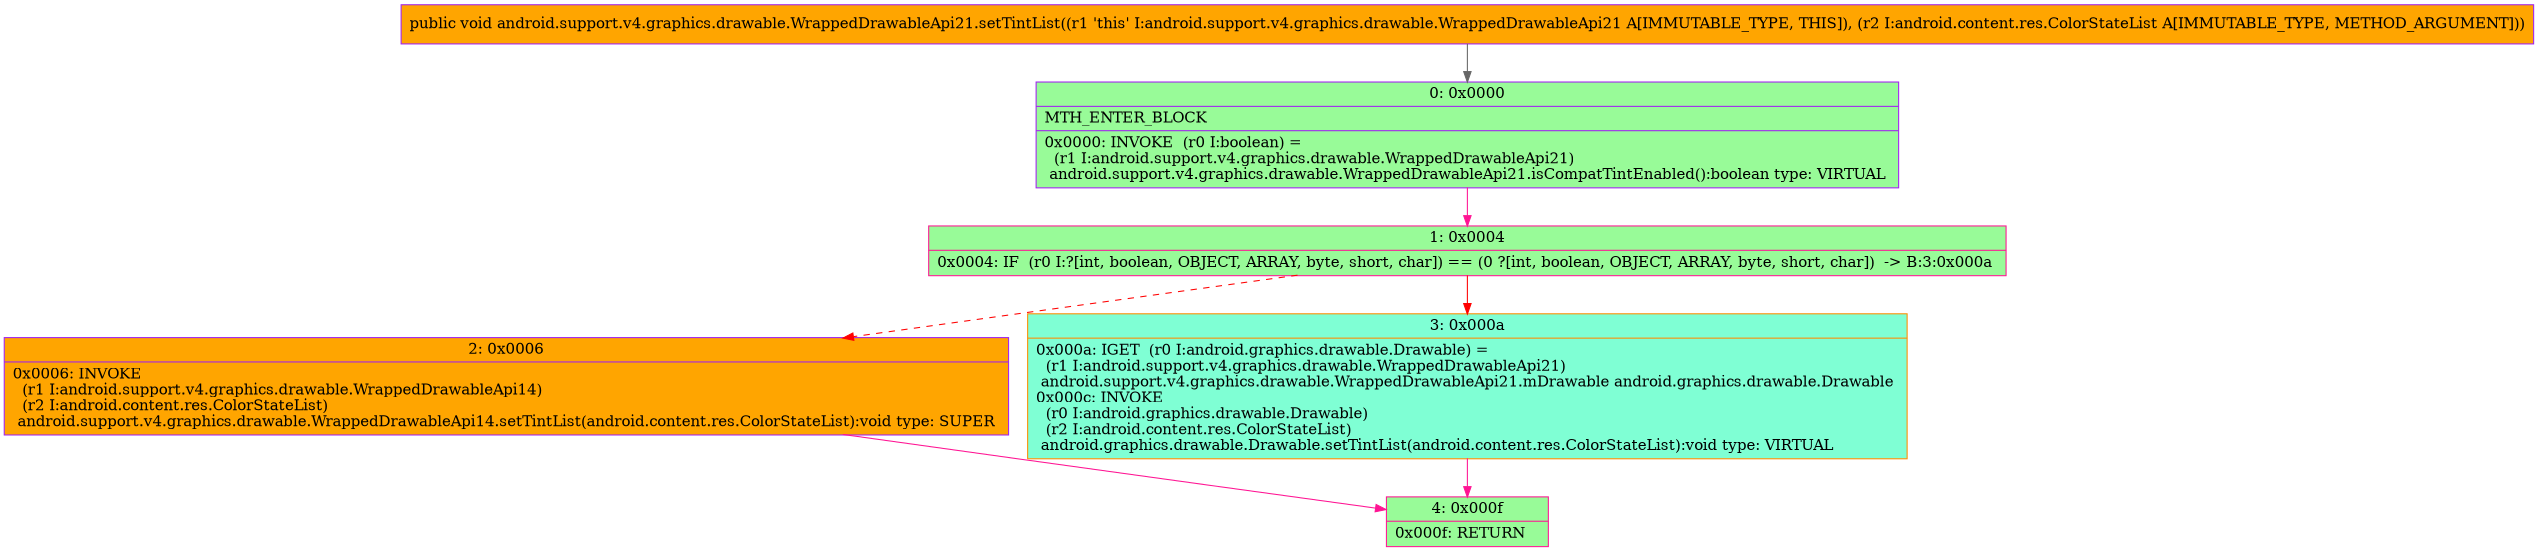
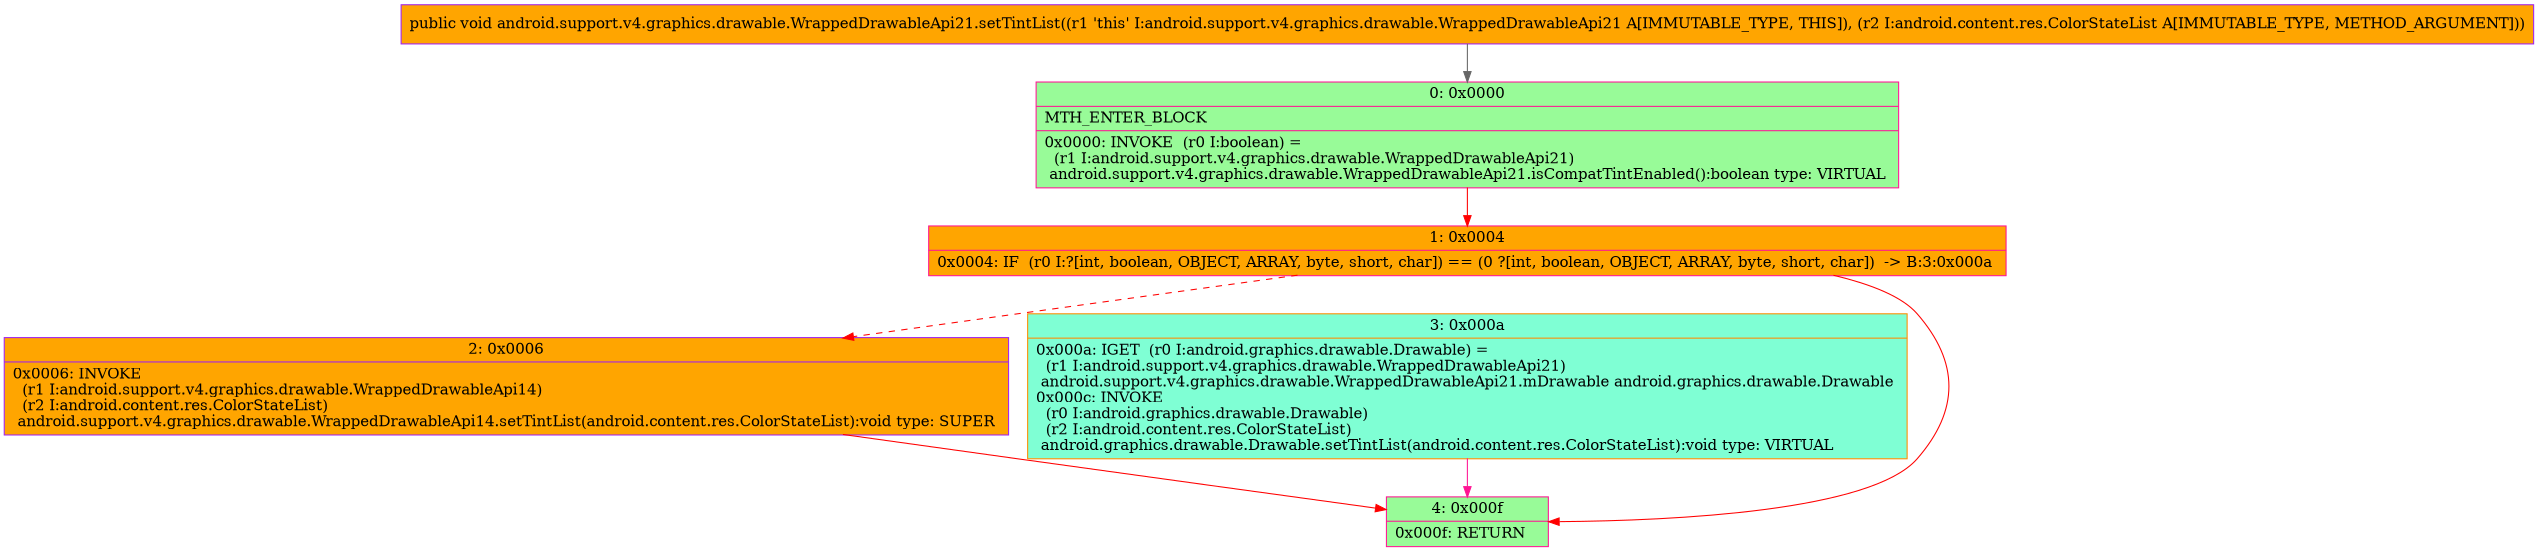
(1467, 135) -> (1467, 135)
(1467, 202) -> (1467, 202)
(1467, 251) -> (1467, 251)
(1467, 289) -> (1868, 487)
(1109, 471) -> (1109, 471)
